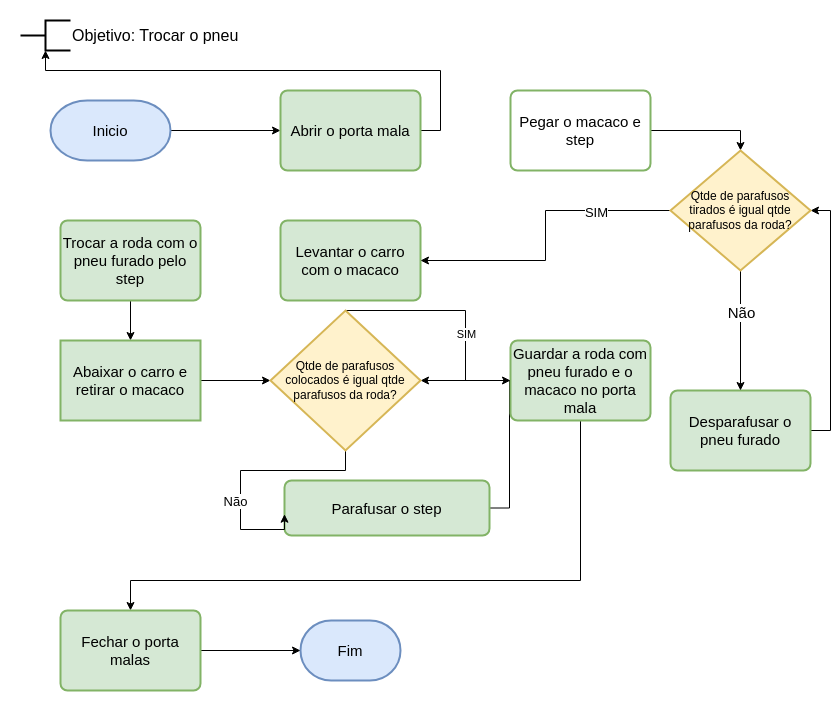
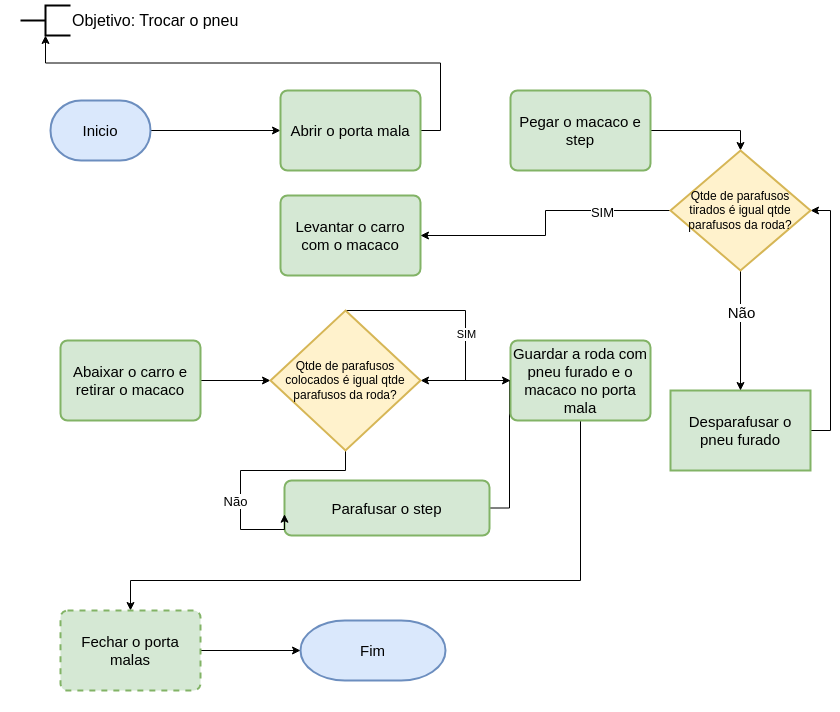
(46, 36) -> (46, 21)
(111, 131) -> (101, 131)
(581, 131) -> (581, 131)
(131, 261) -> none
(351, 261) -> (351, 236)
(131, 317) -> none
(131, 381) -> (131, 381)
(741, 431) -> (741, 431)
(131, 651) -> (131, 651)
(351, 651) -> (373, 651)
